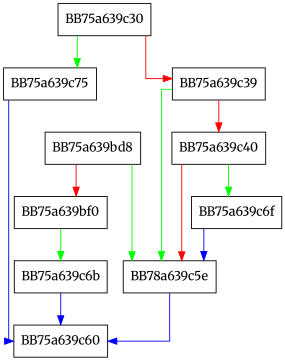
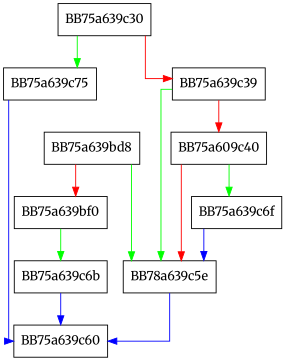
(219, 148) -> (219, 148)
